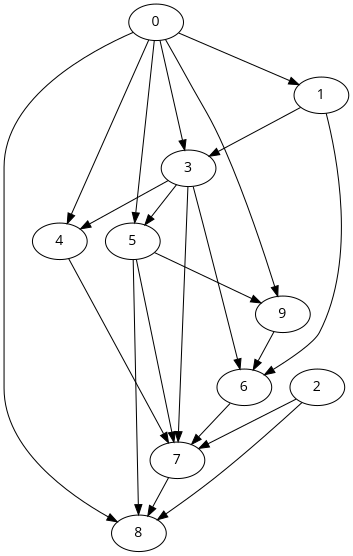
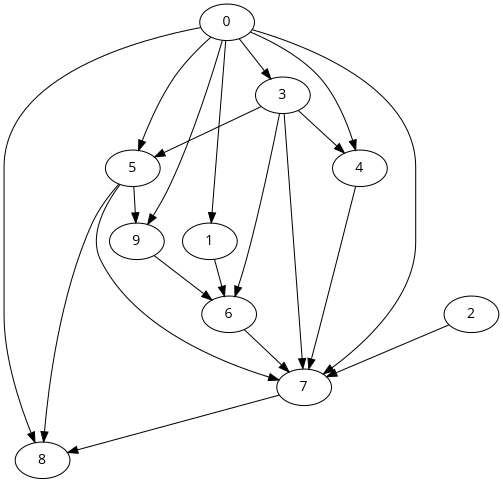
(259, 129) -> none
none -> (416, 169)
(236, 461) -> none
